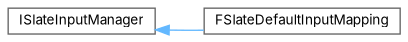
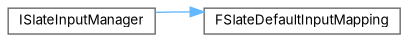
(186, 30) -> (173, 12)
